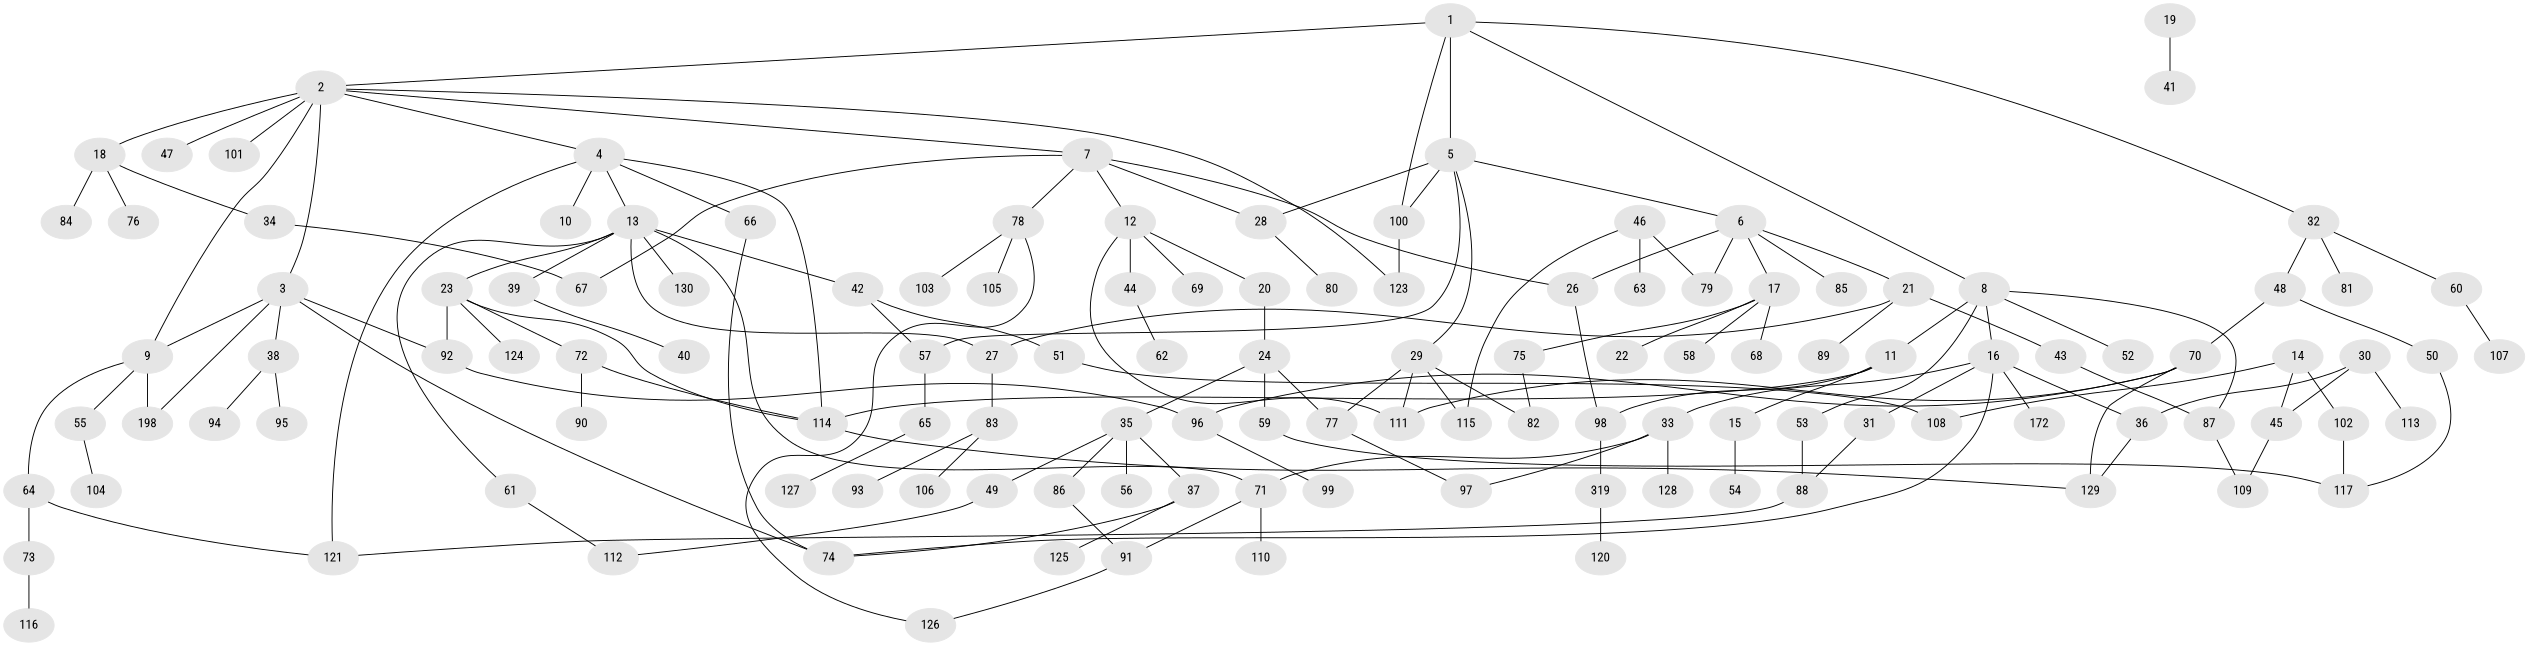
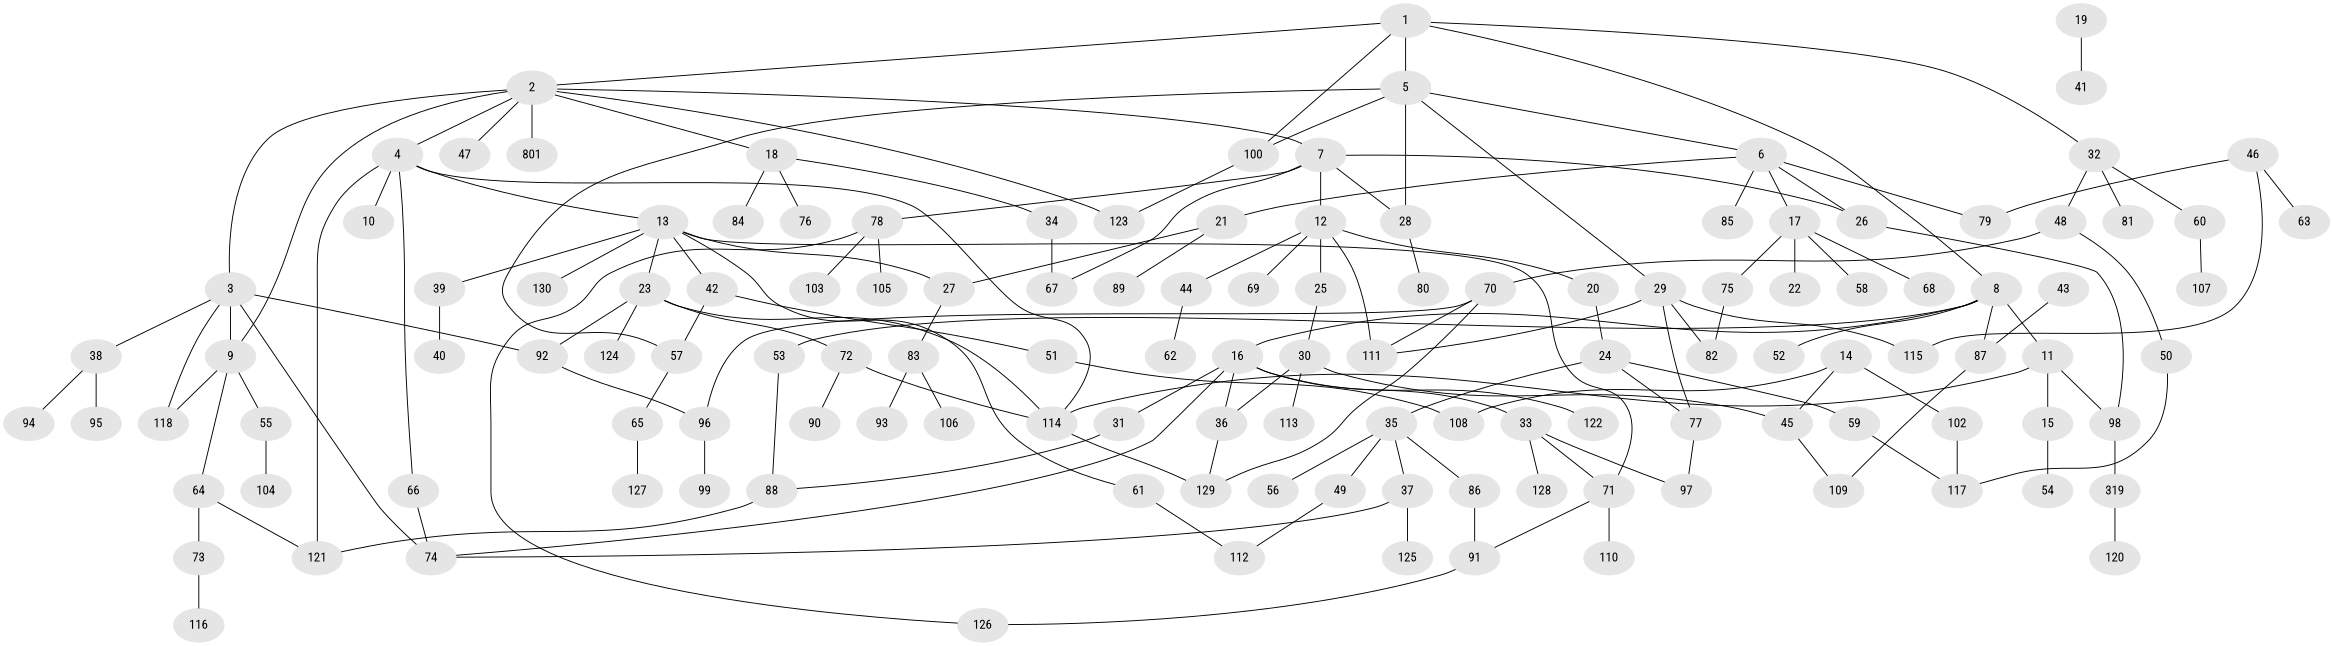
(234, 155) -> (532, 155)
none -> (1321, 289)
(1983, 321) -> none
(147, 424) -> (163, 424)
(2039, 424) -> (1593, 424)
